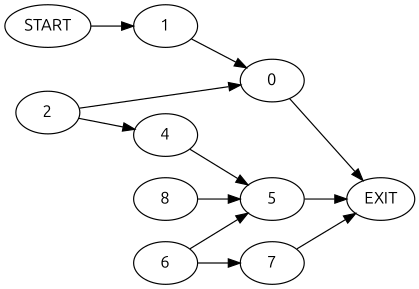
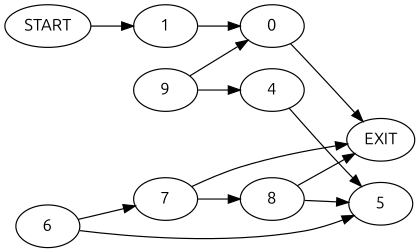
(48, 113) -> (166, 90)
none -> (213, 199)
(320, 199) -> (321, 173)
